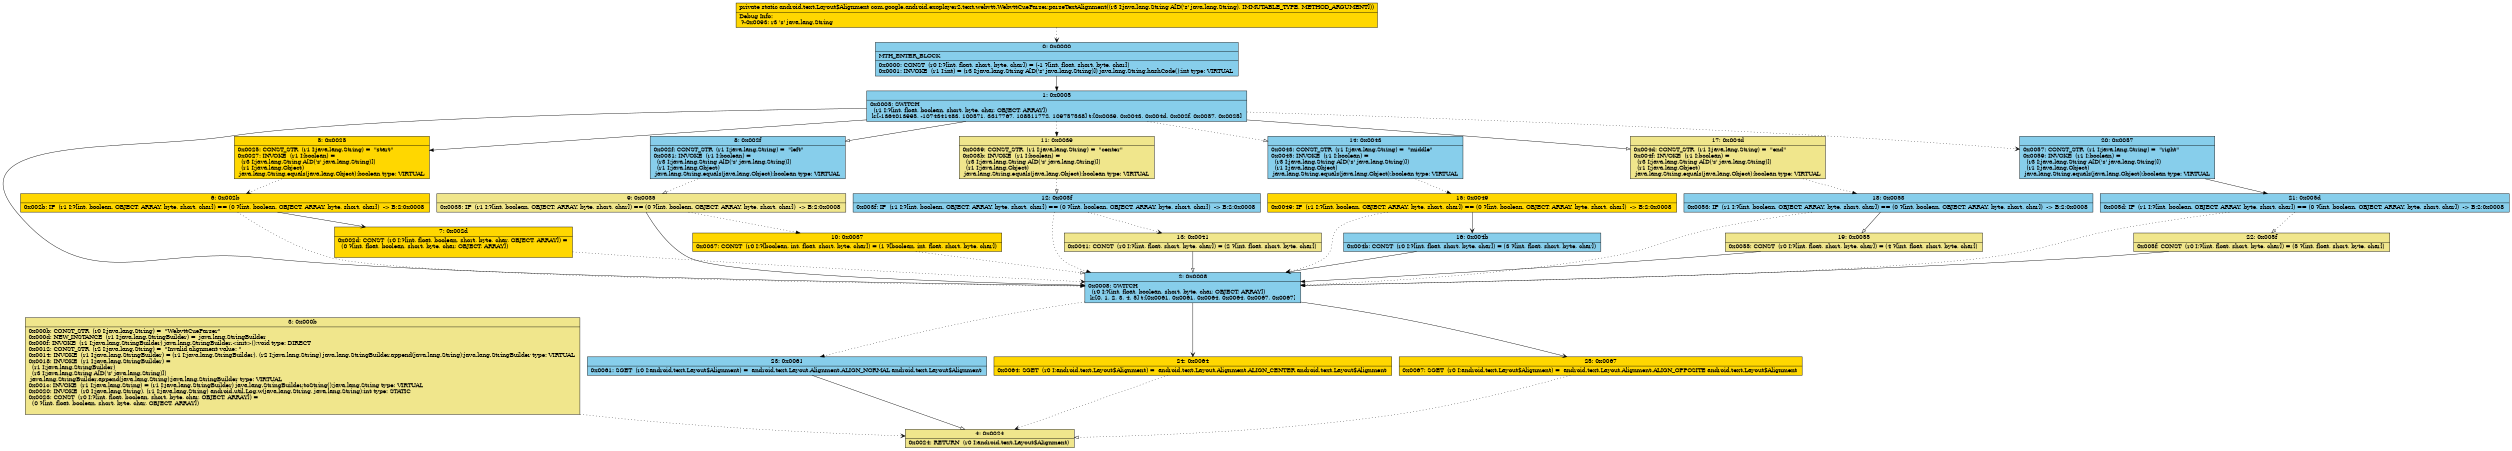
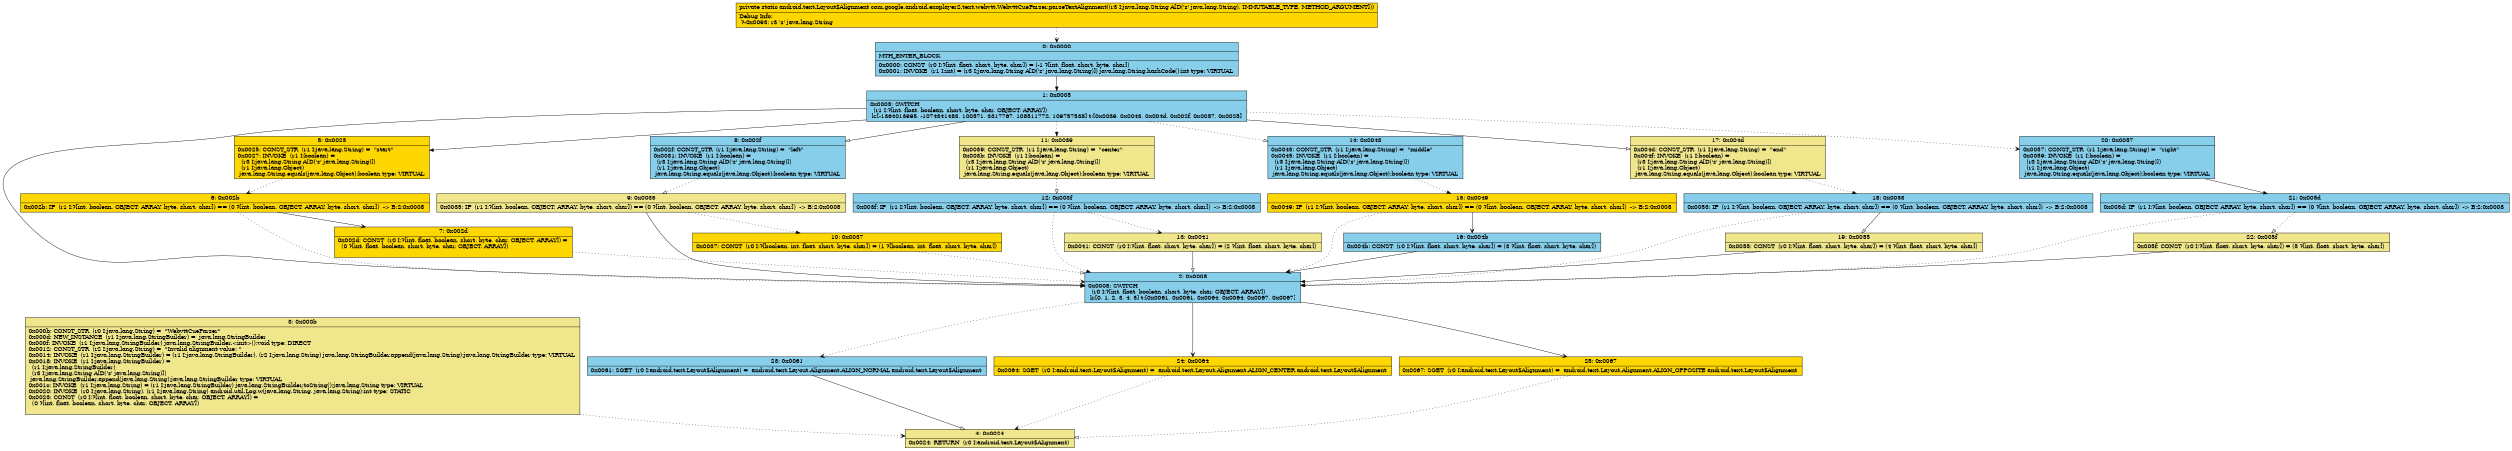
(954, 325) -> (954, 325)
